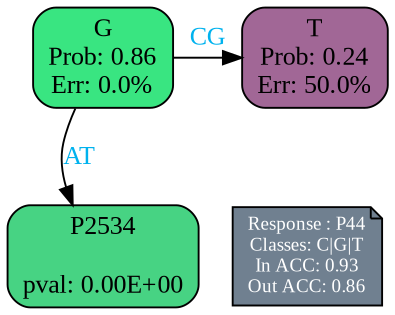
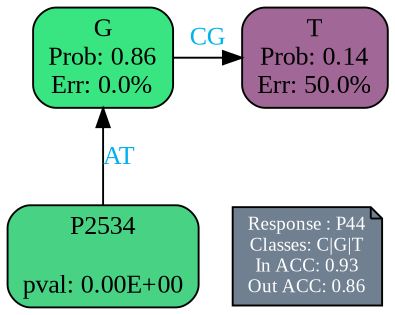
(315, 58) -> (315, 58)
(63, 147) -> (103, 166)
